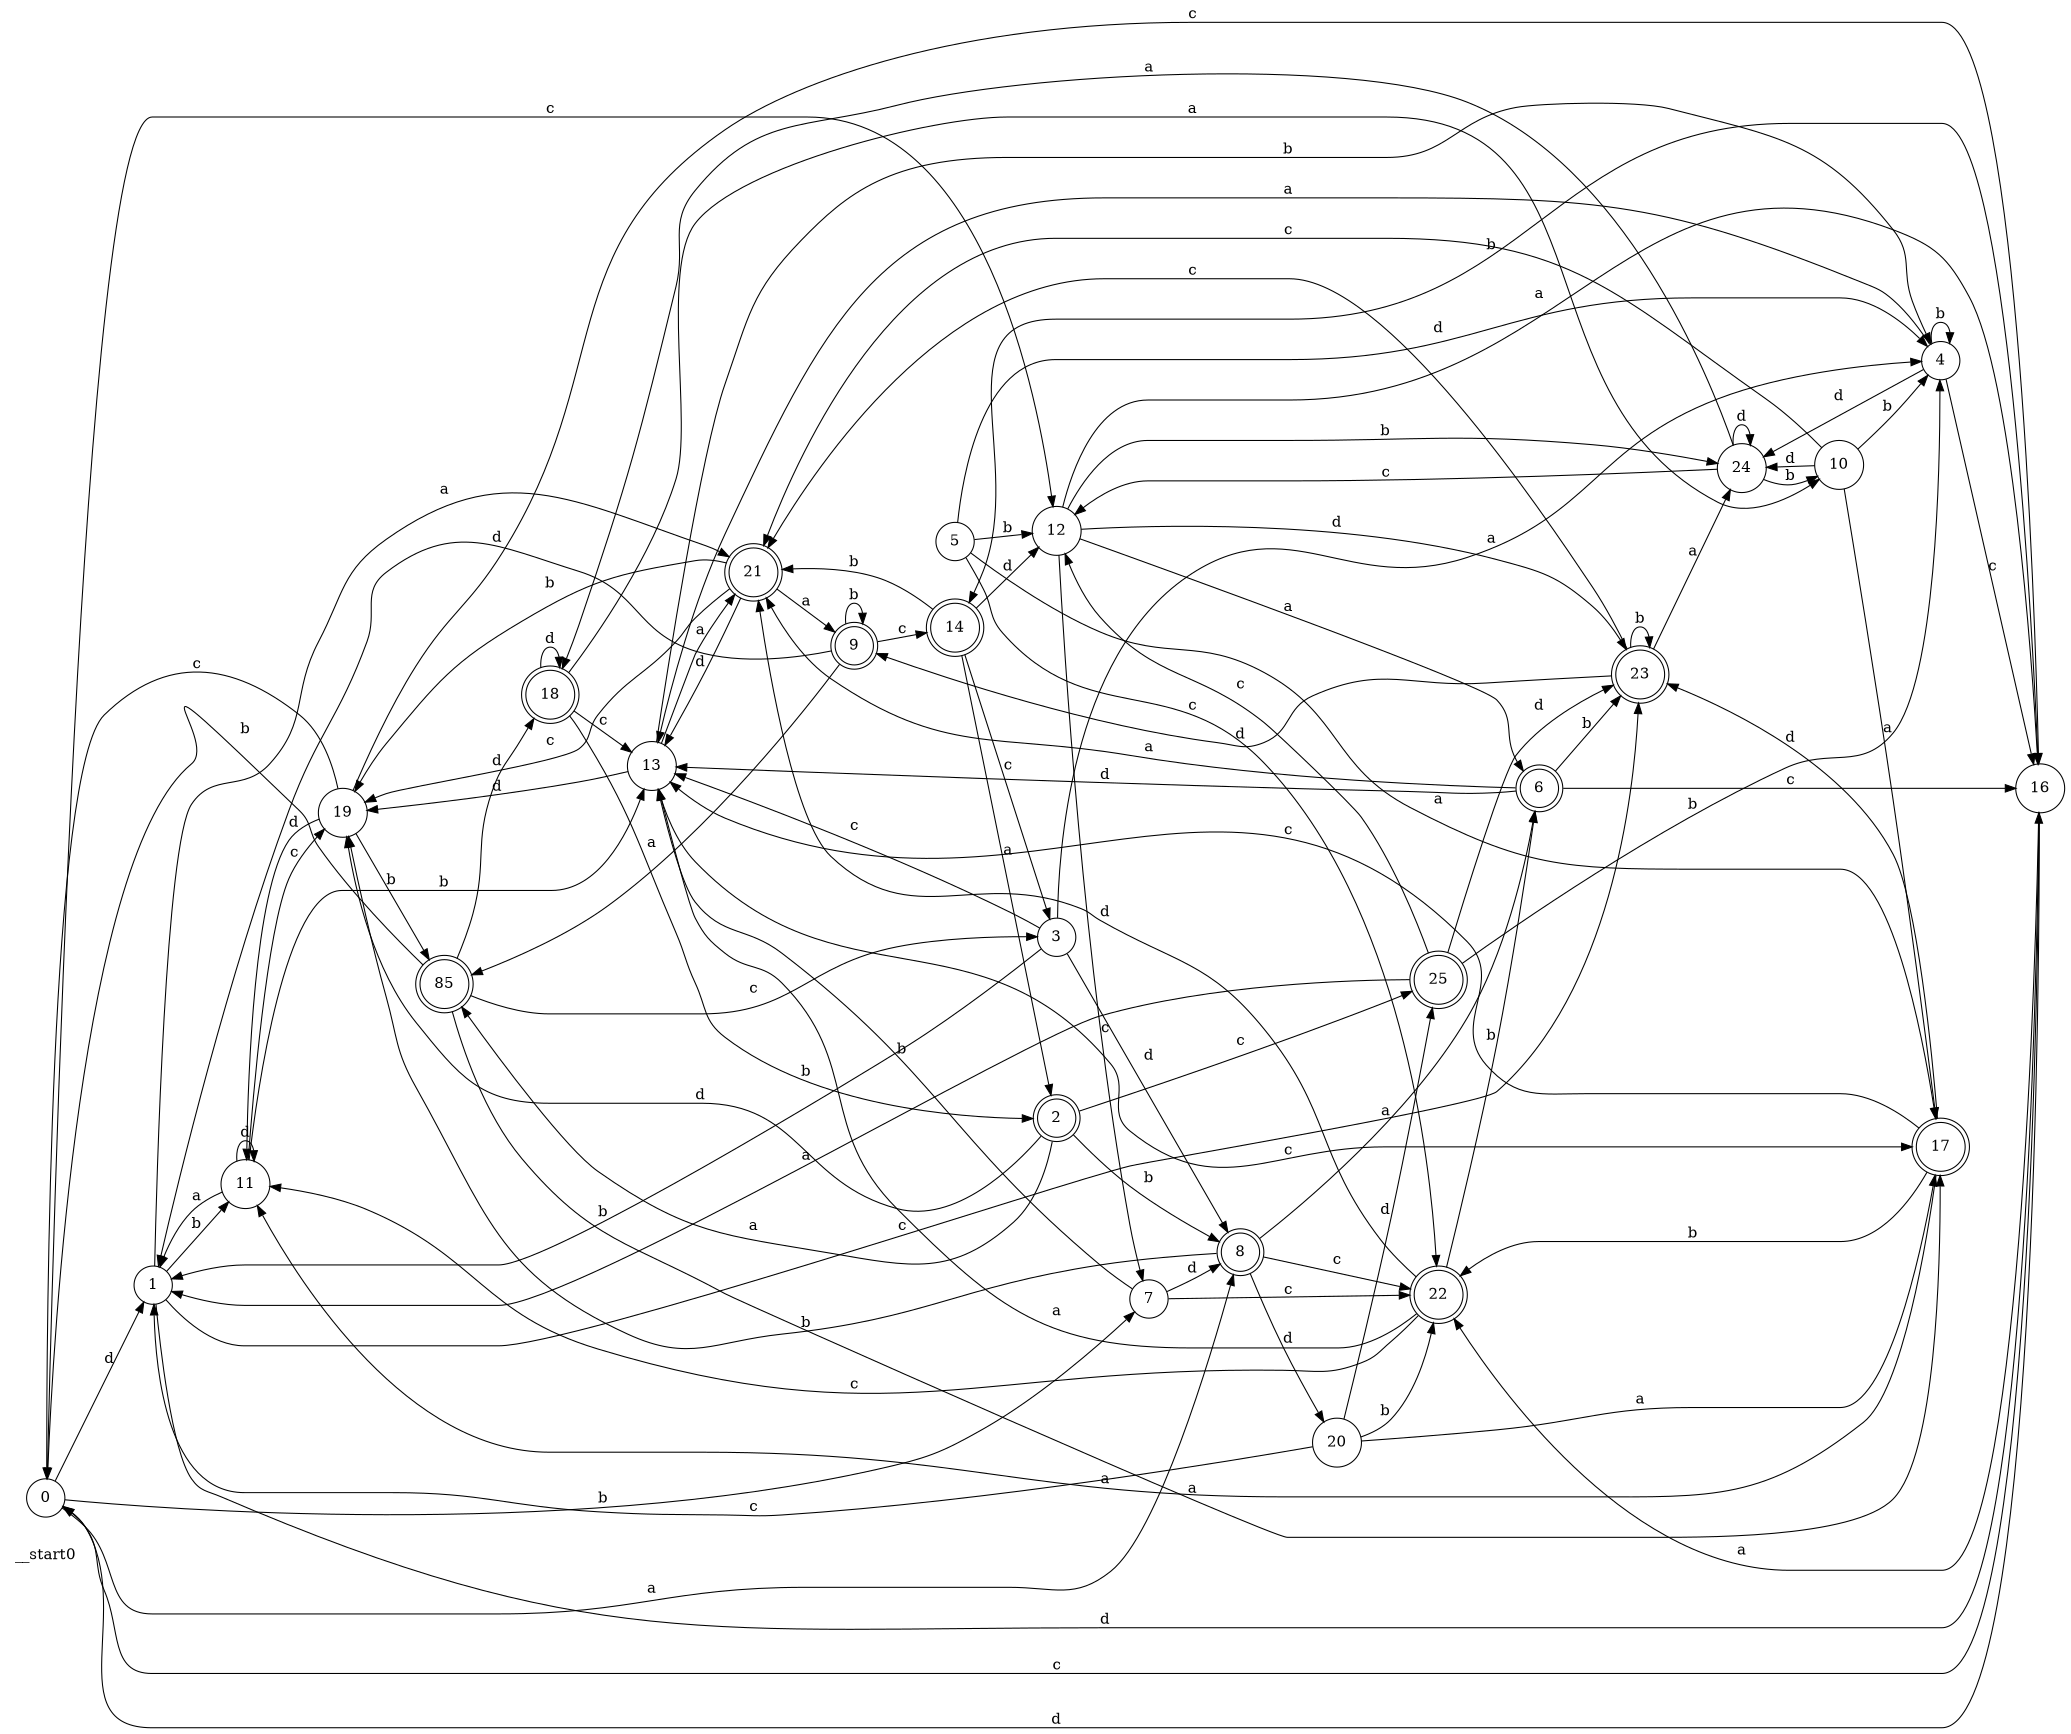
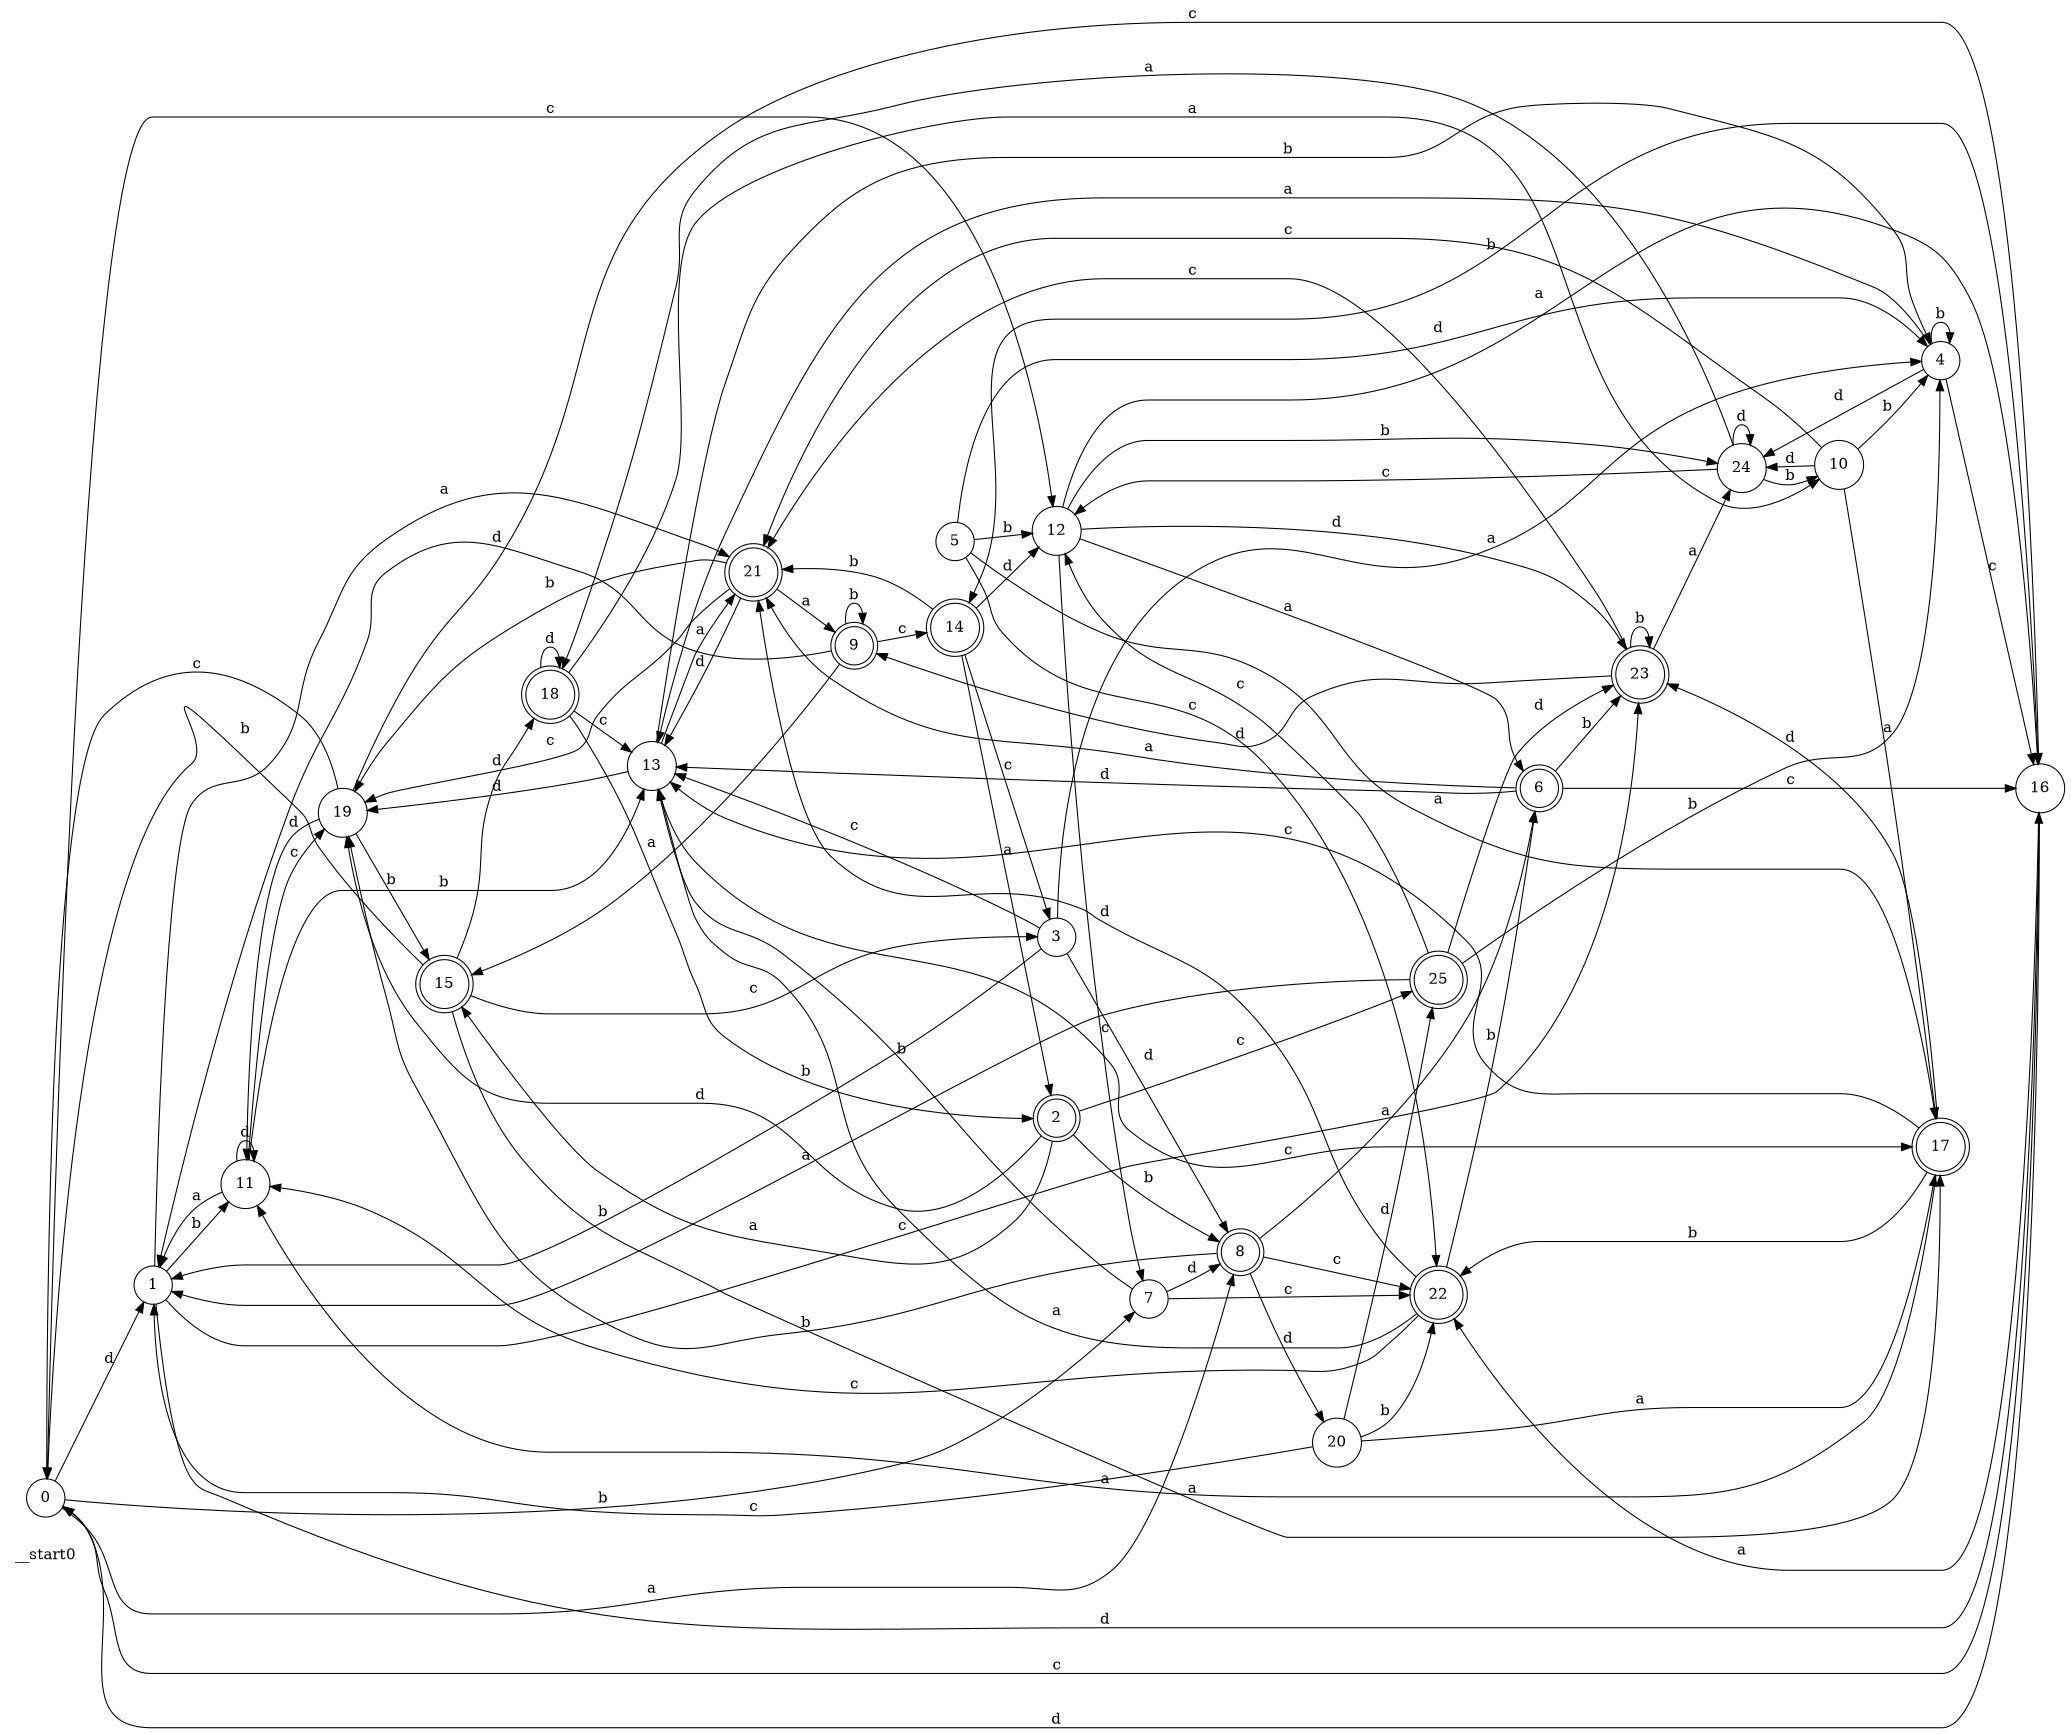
(444, 984) -> (444, 984)
